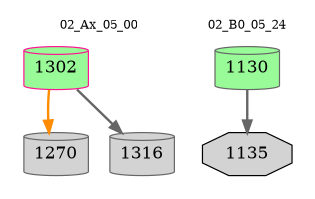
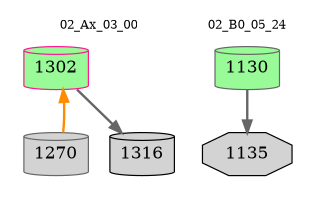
(99, 26) -> (99, 26)
(48, 105) -> (64, 117)
(142, 154) -> (142, 154)
